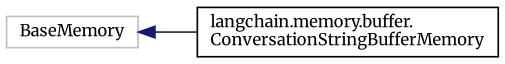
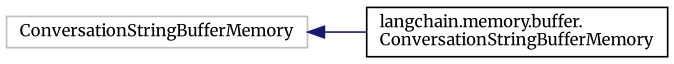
(72, 32) -> (157, 32)
